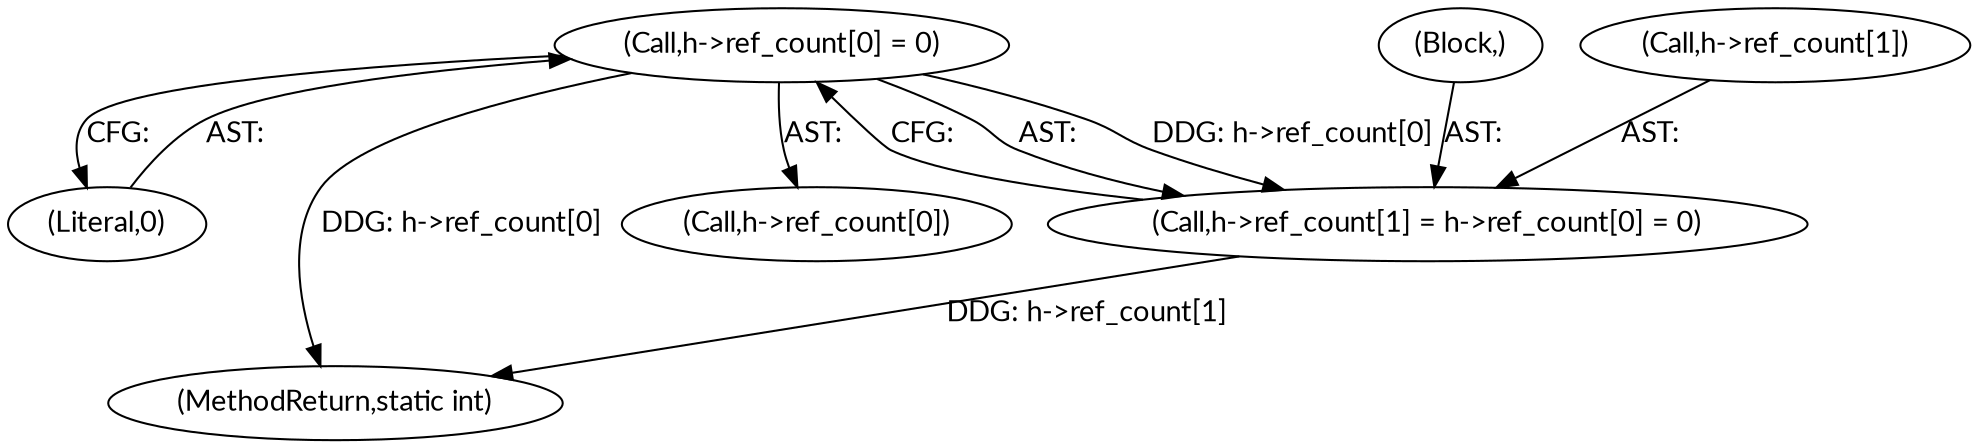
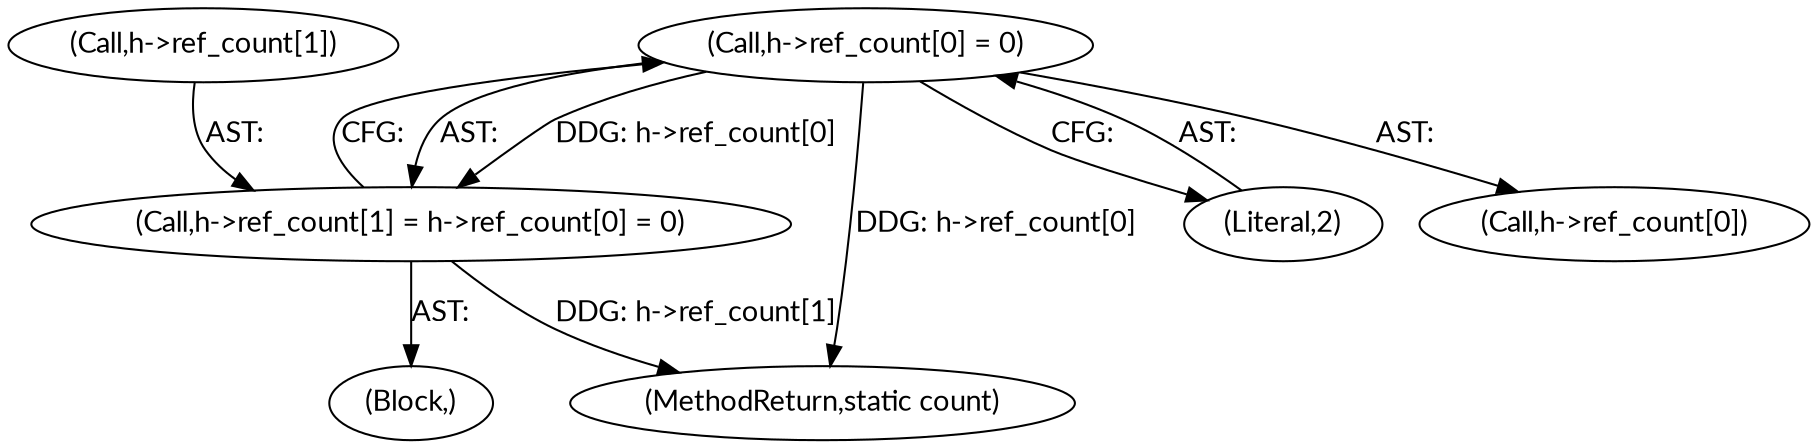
(1446, 124) -> (411, 303)
(107, 224) -> (1283, 224)
(335, 403) -> (823, 403)
